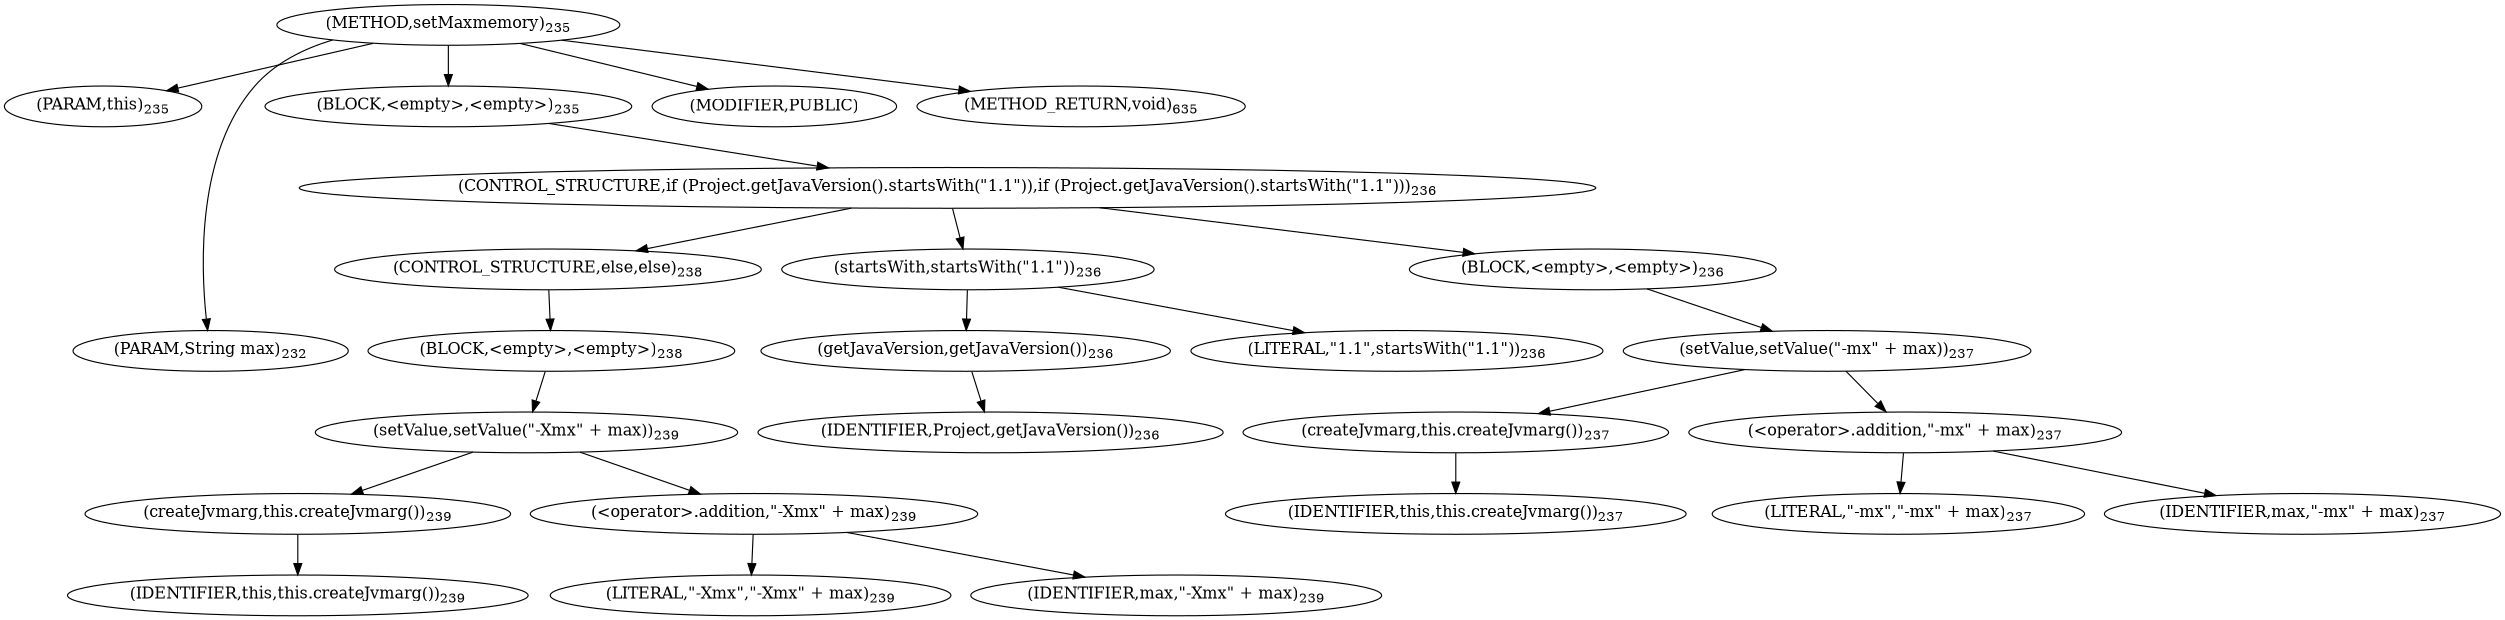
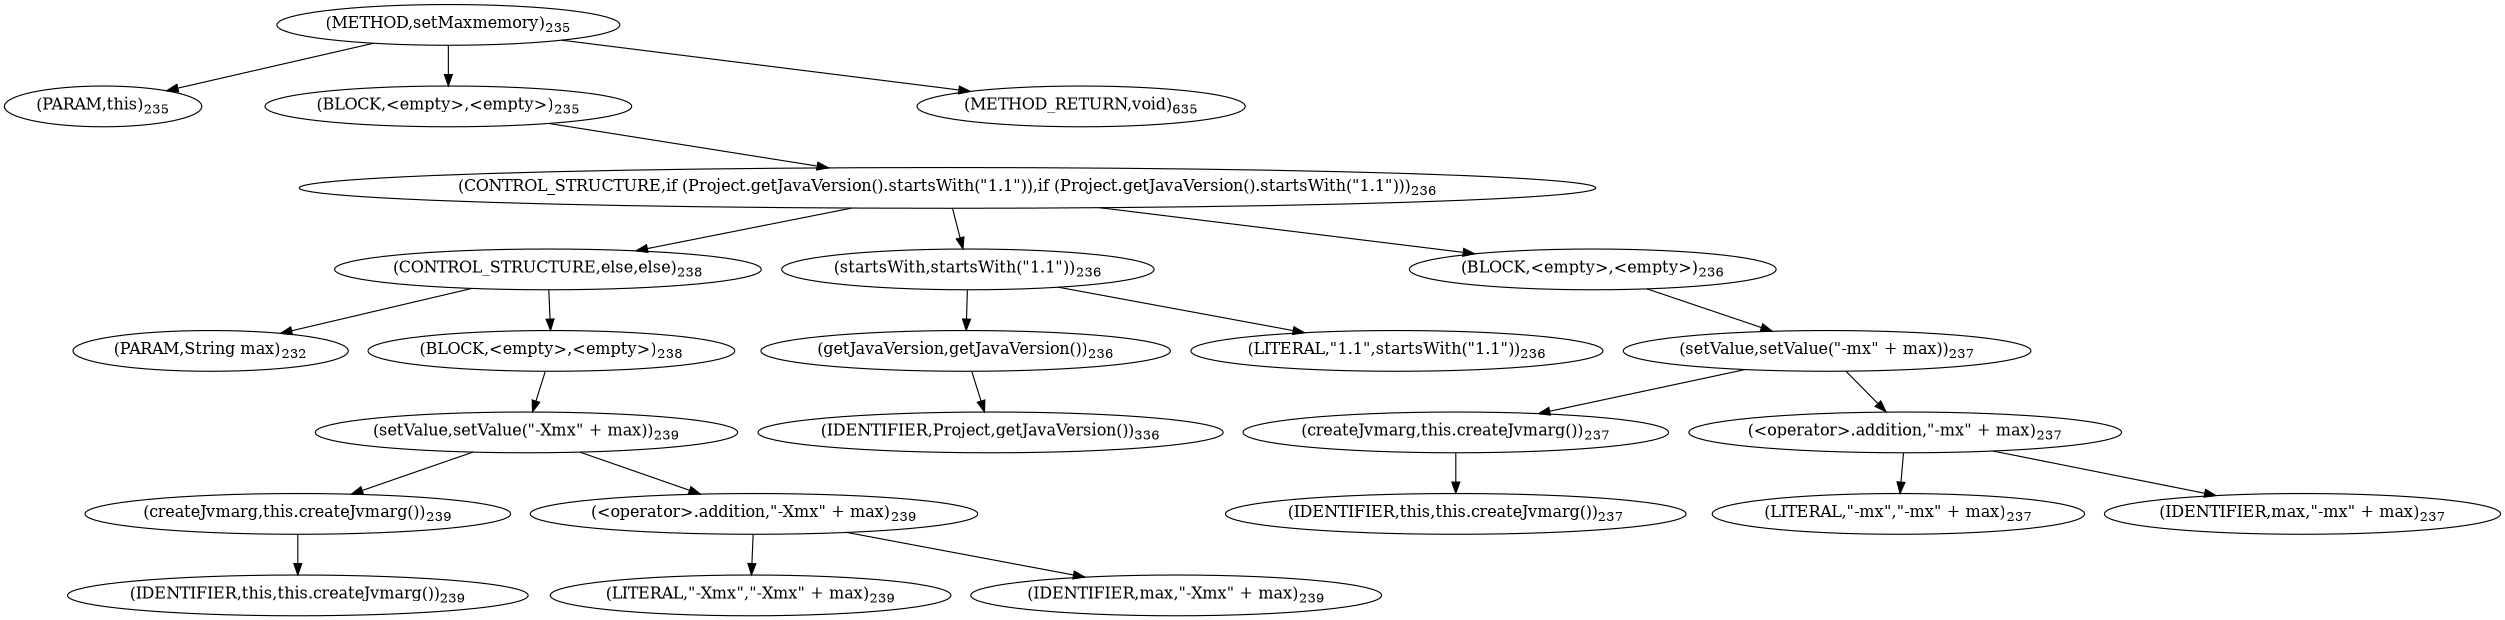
(774, 106) -> none
(219, 153) -> (382, 310)
(1147, 431) -> (1147, 431)
